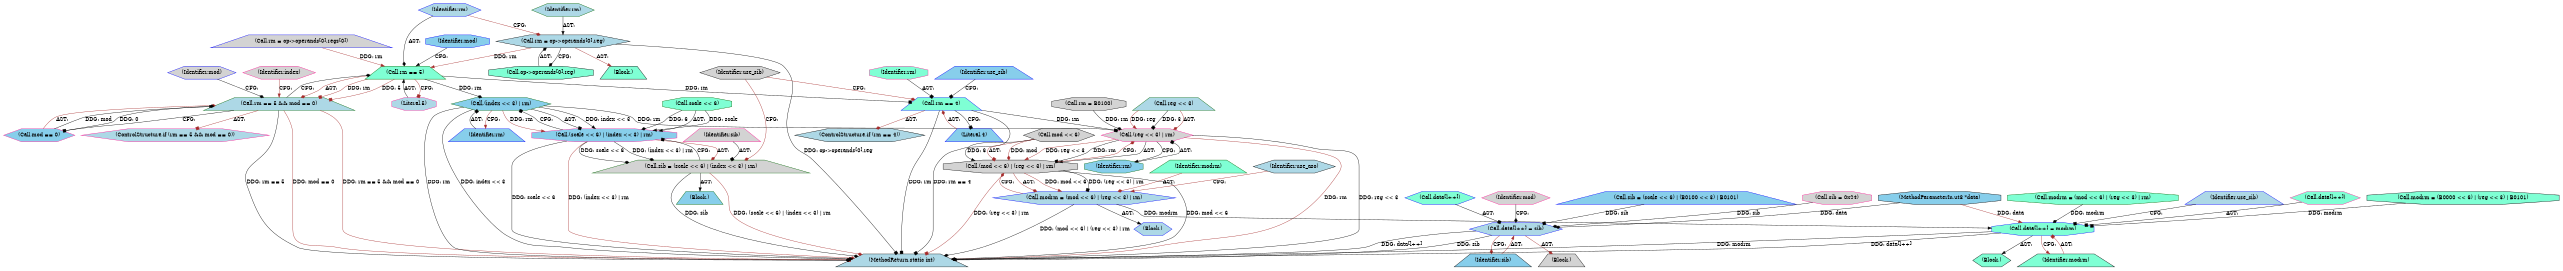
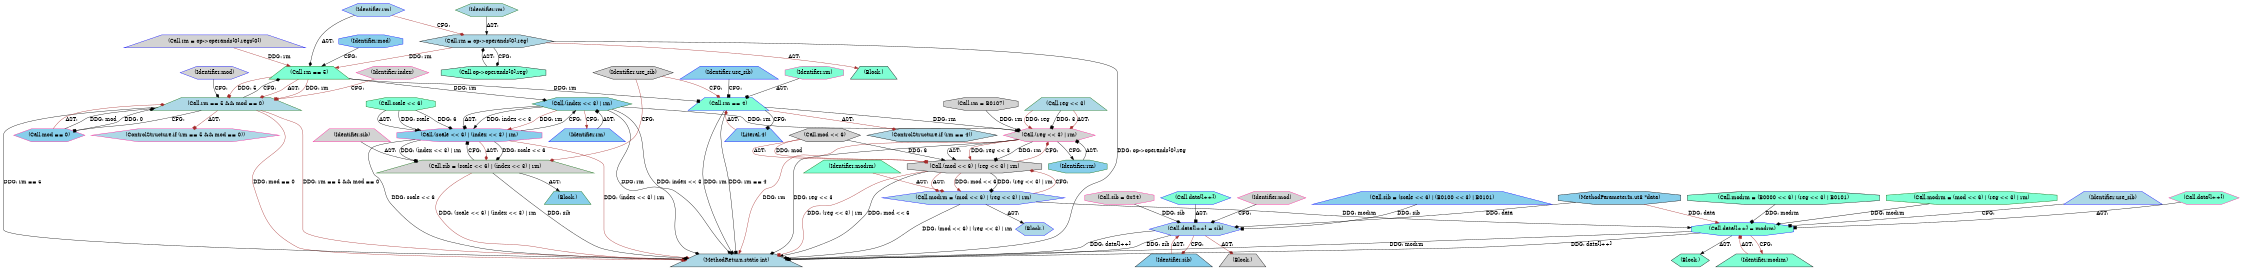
(414, 104) -> none
(1089, 104) -> (981, 104)
(542, 123) -> (549, 126)
(1294, 167) -> none
